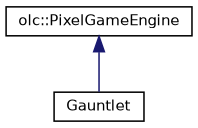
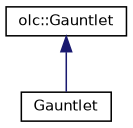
(99, 21) -> (66, 21)
